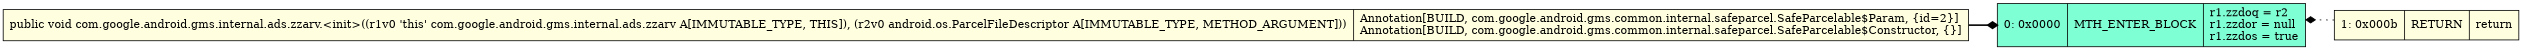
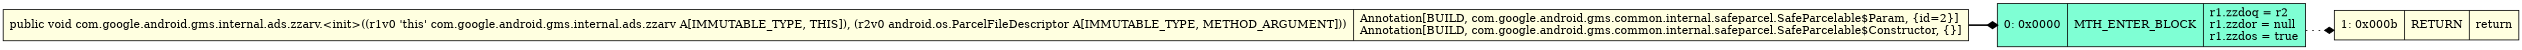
(2325, 20) -> (2315, 30)
